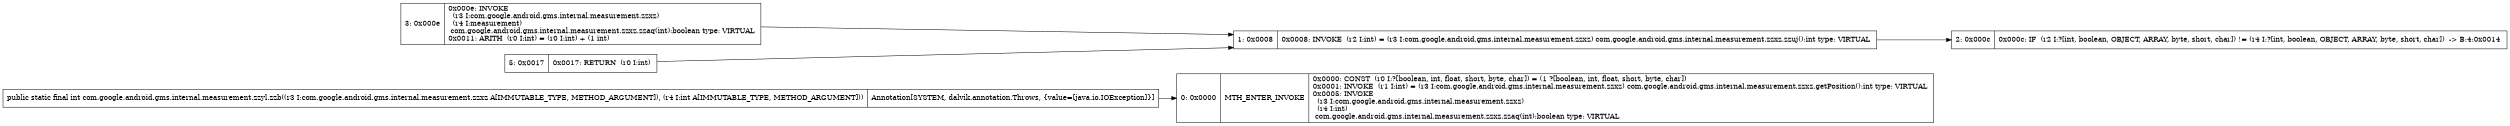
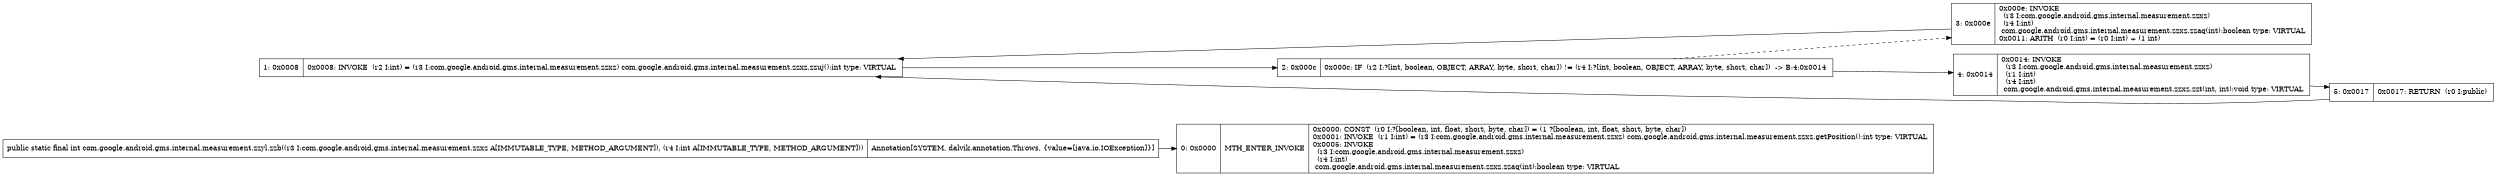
(485, 24) -> (2016, 24)
none -> (1810, 48)
(603, 63) -> (2433, 92)
none -> (2132, 75)
